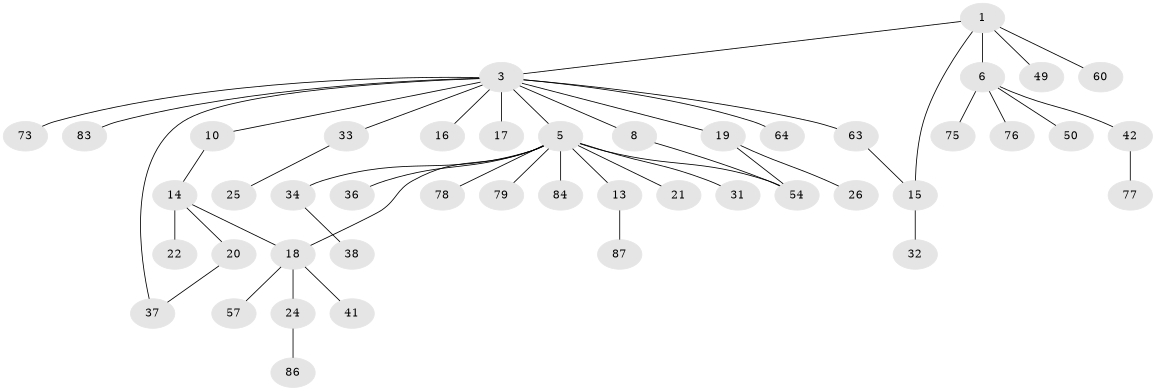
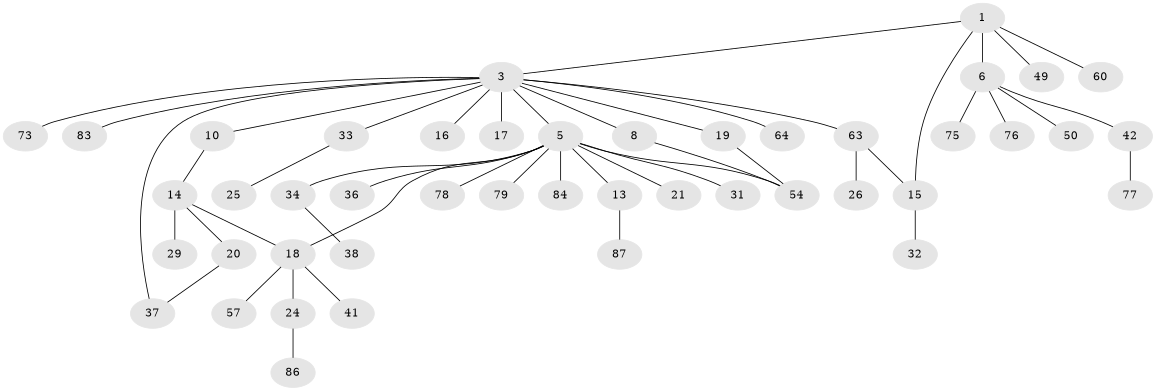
(790, 166) -> (856, 166)
(175, 254) -> (175, 254)
